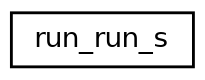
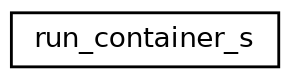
(102, 40) -> (145, 40)
